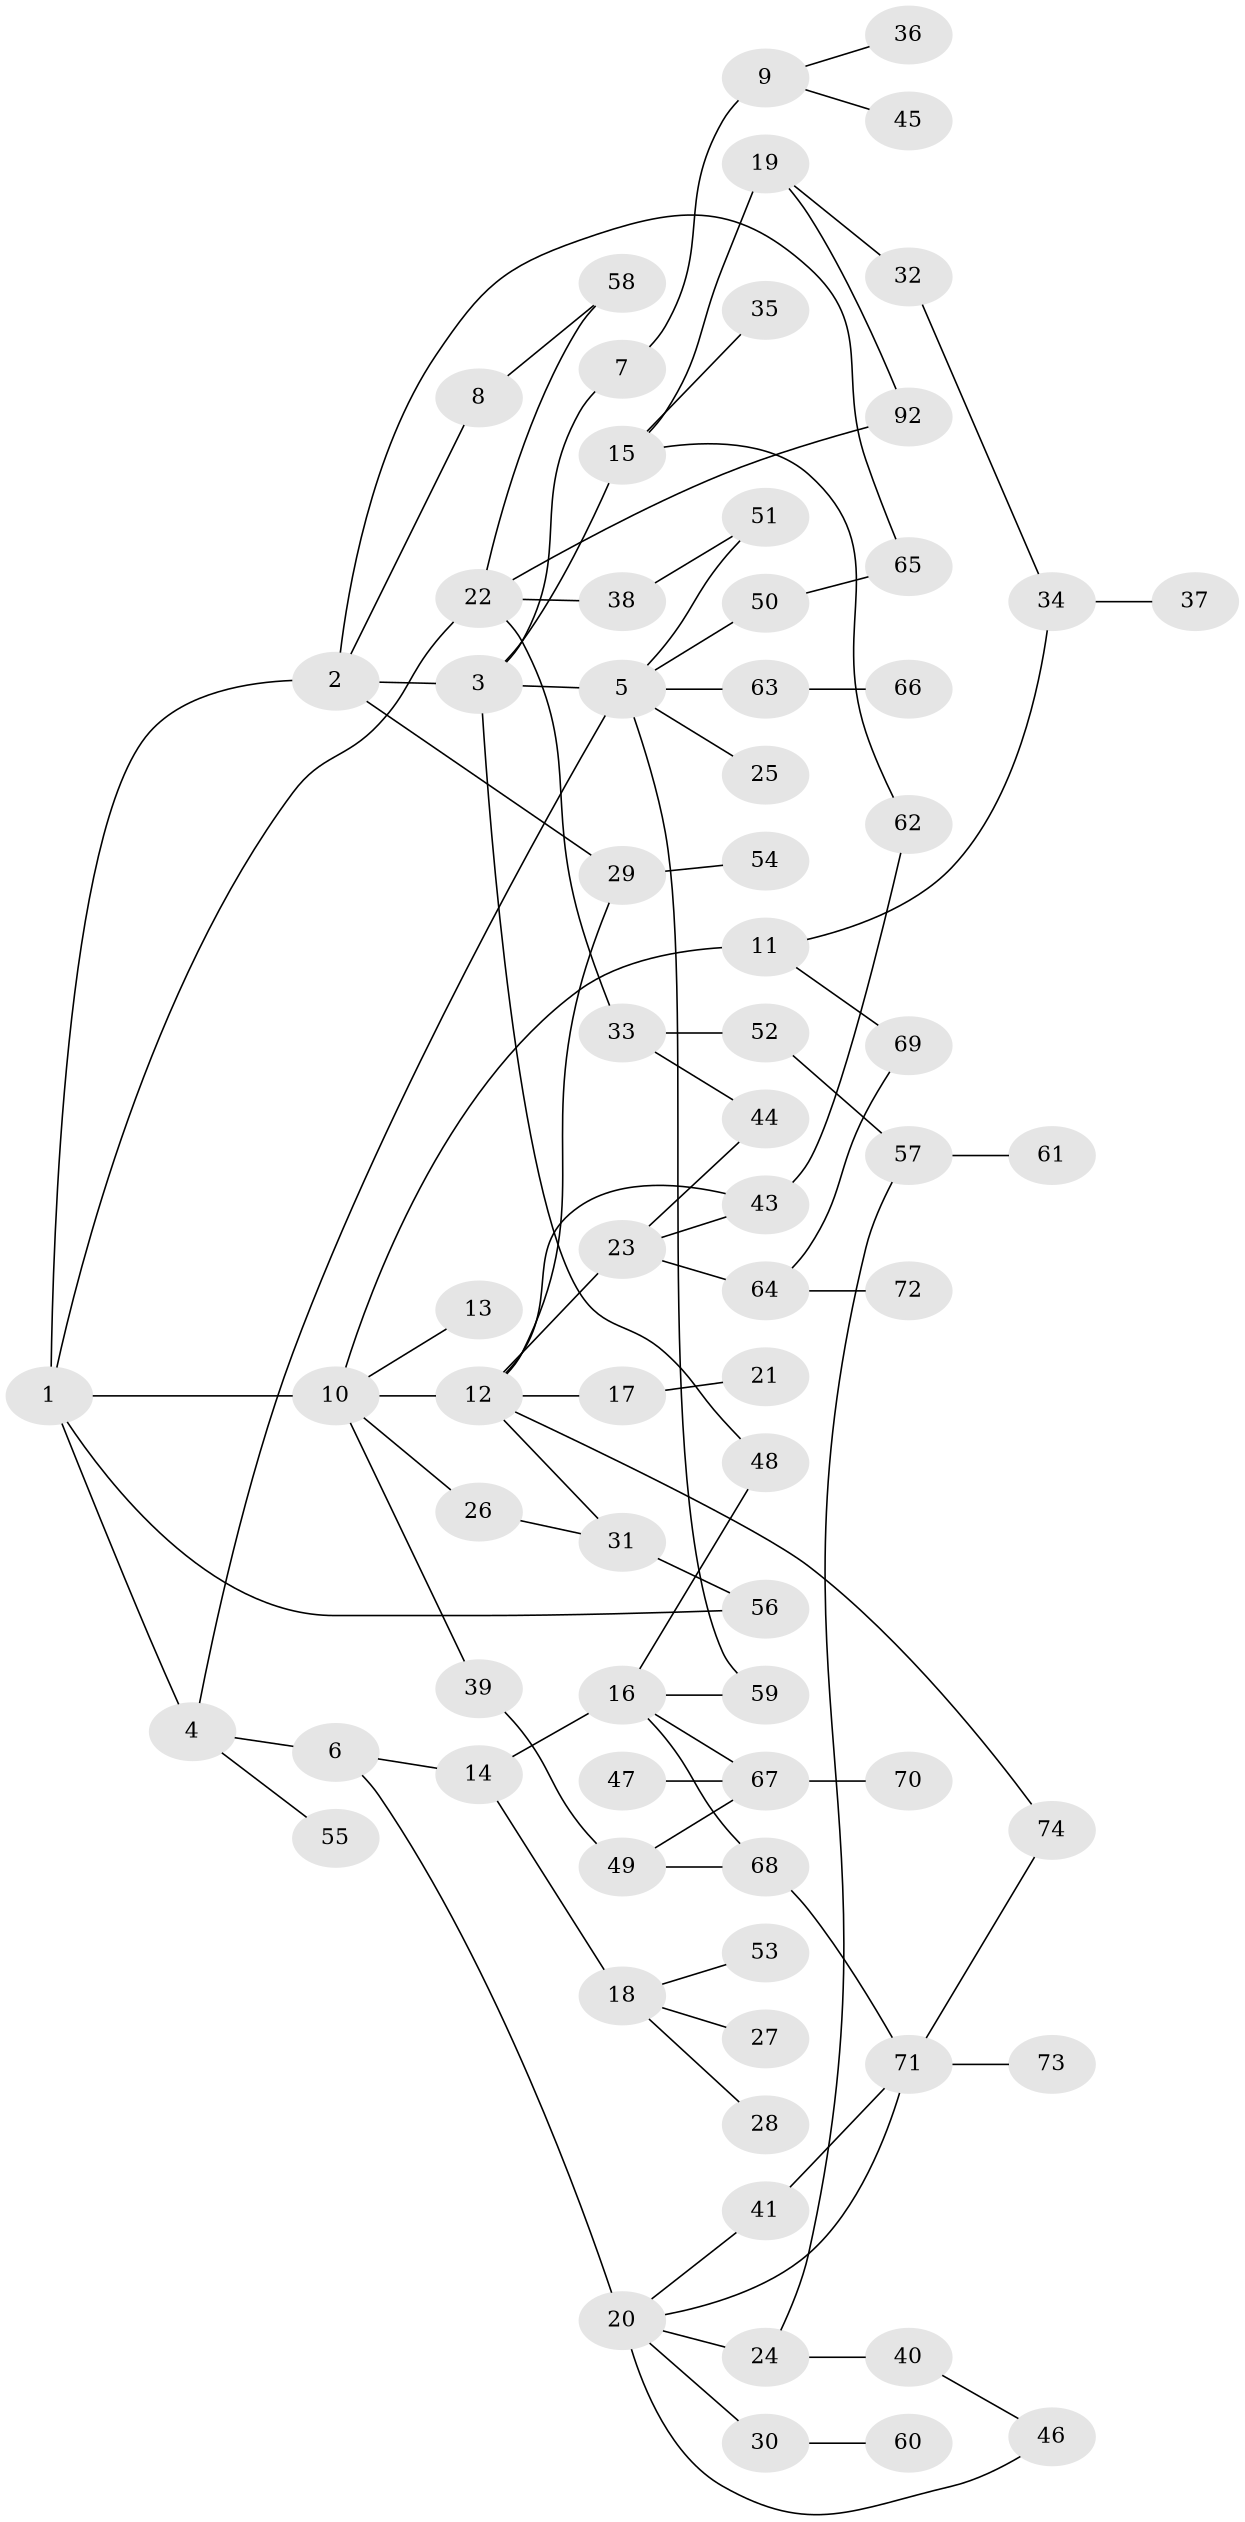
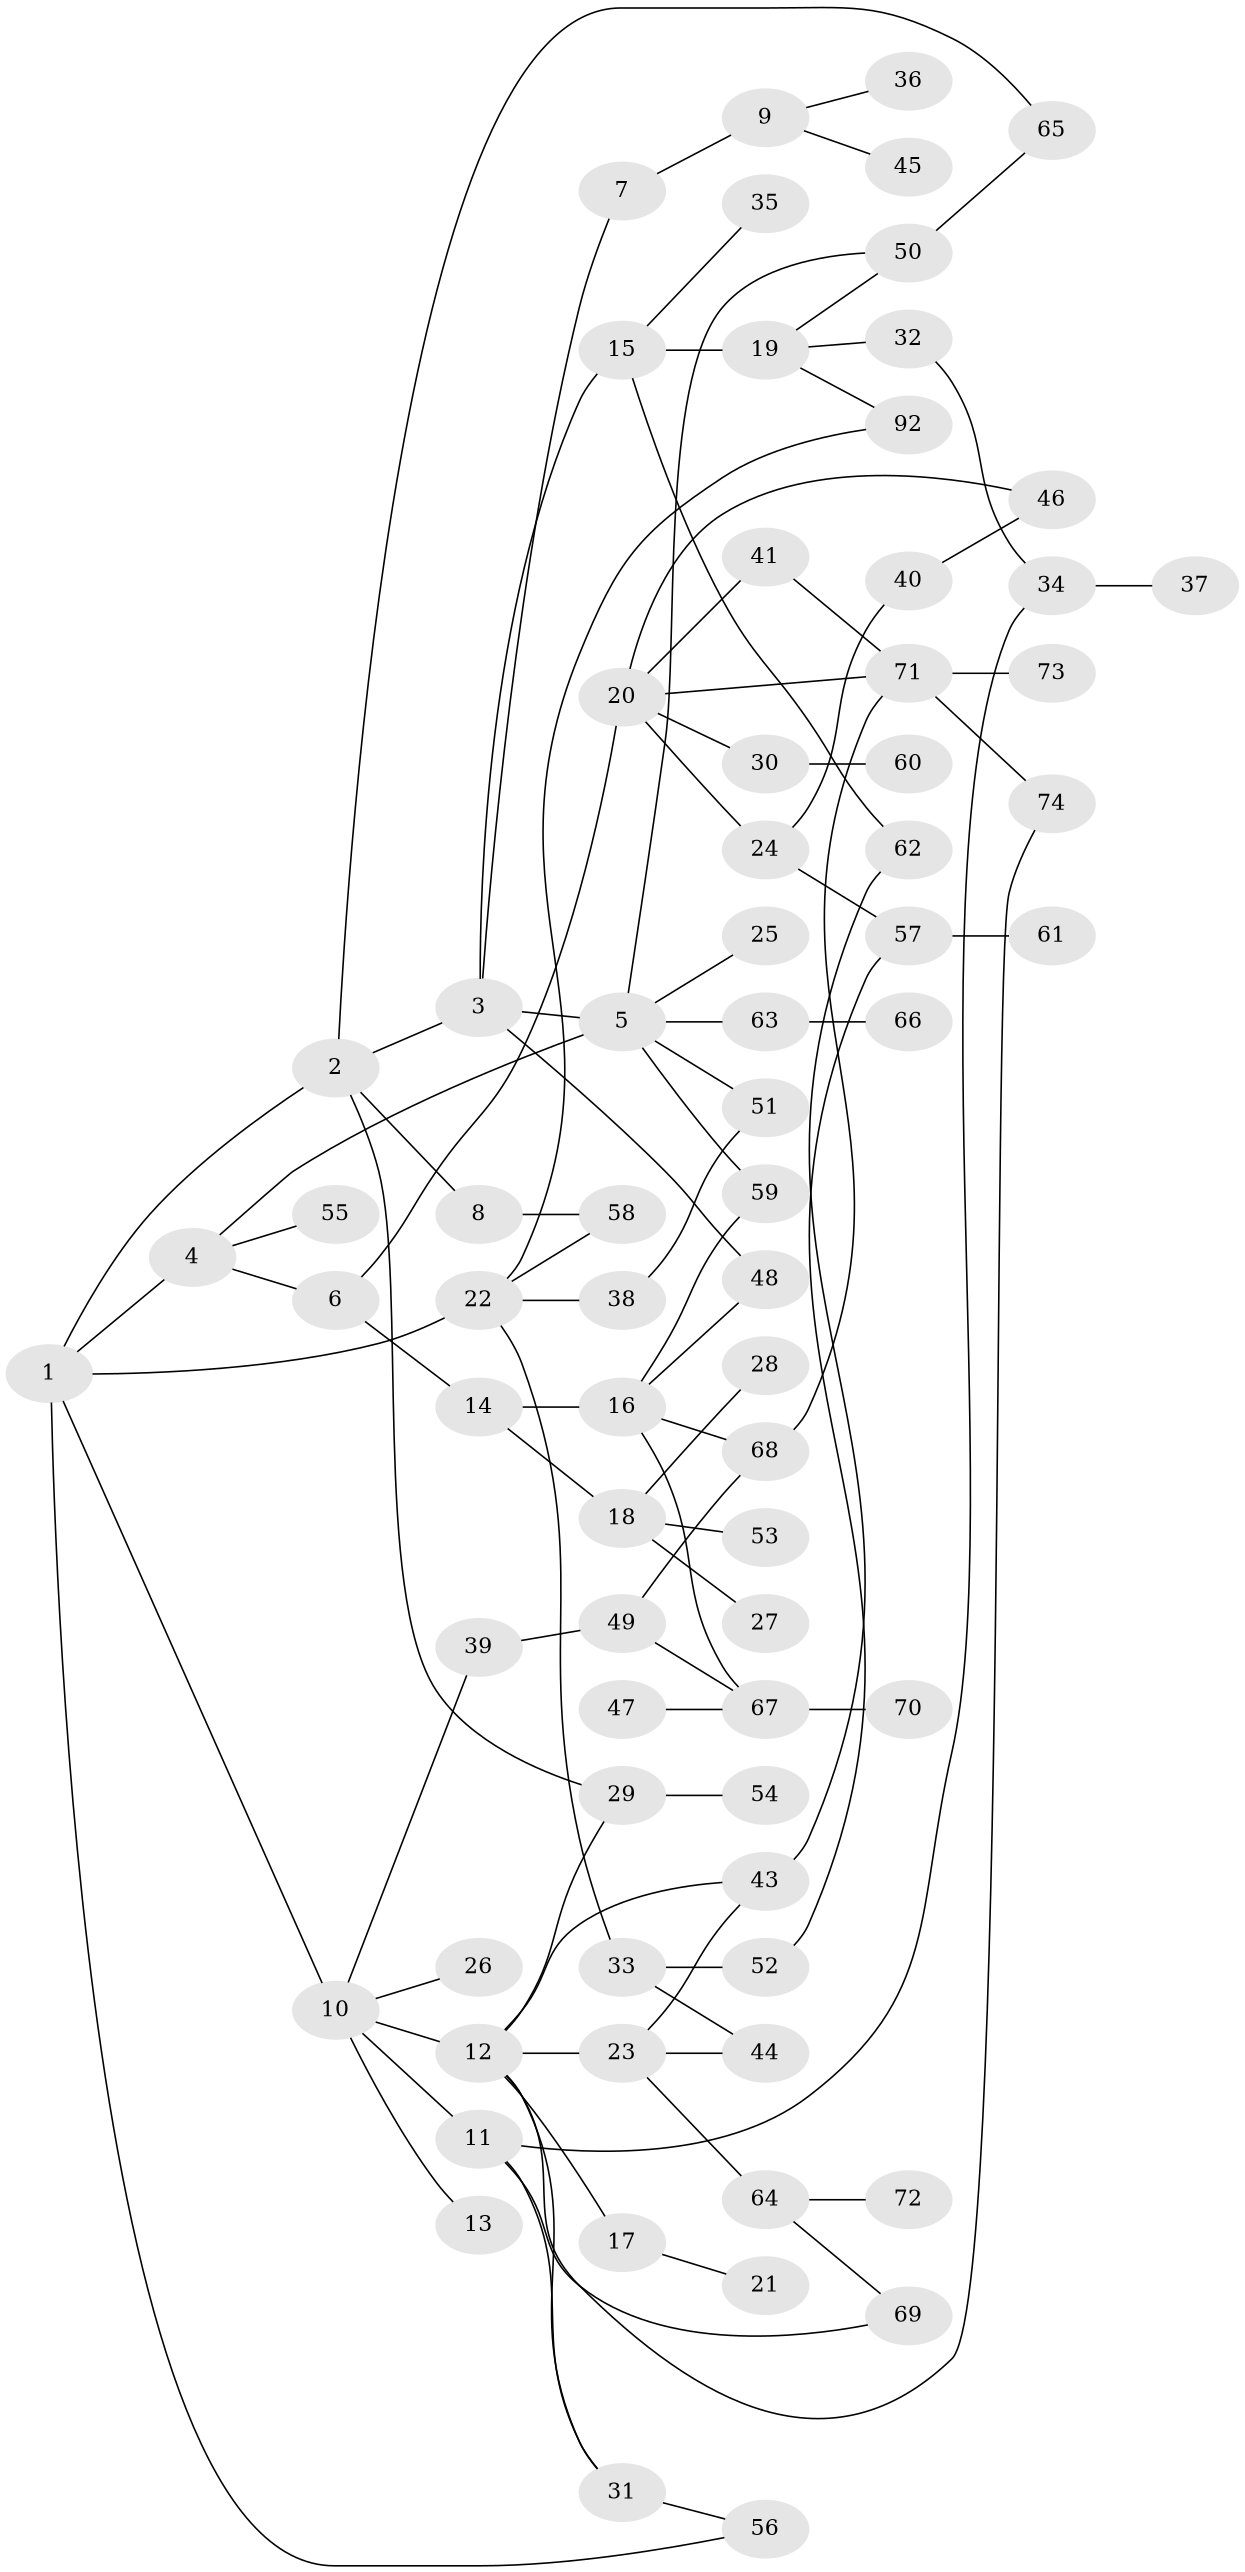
none -> (837, 302)
(551, 1527) -> (553, 2315)
